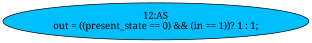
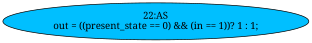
(156, 21) -> (156, 21)
